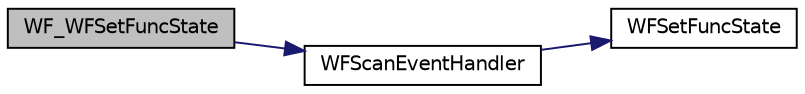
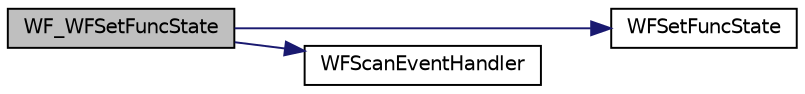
(566, 46) -> (413, 28)
